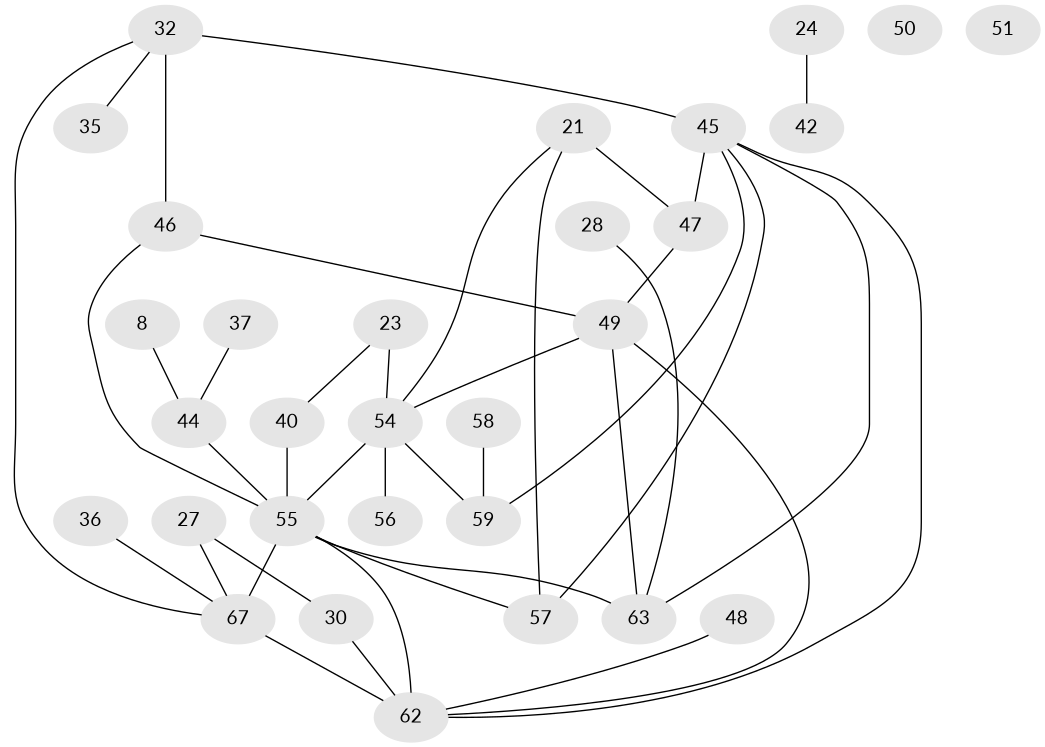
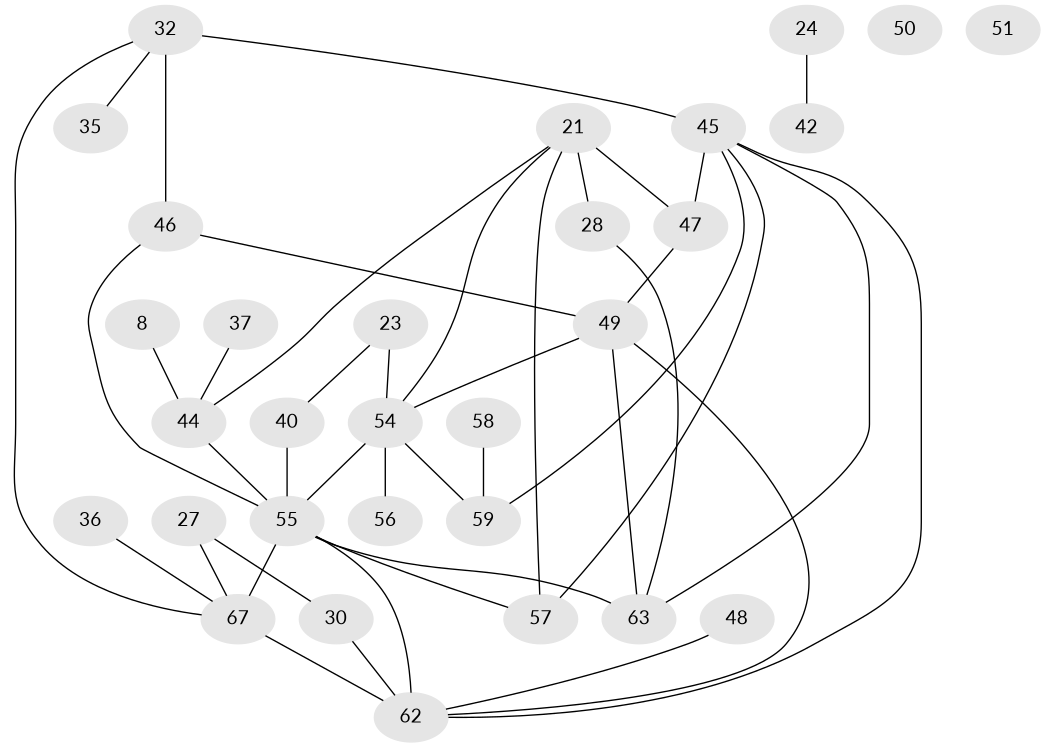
none -> (583, 177)
none -> (385, 264)
